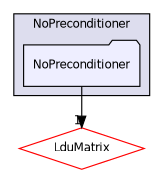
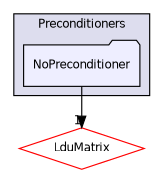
(82, 25) -> (82, 25)
